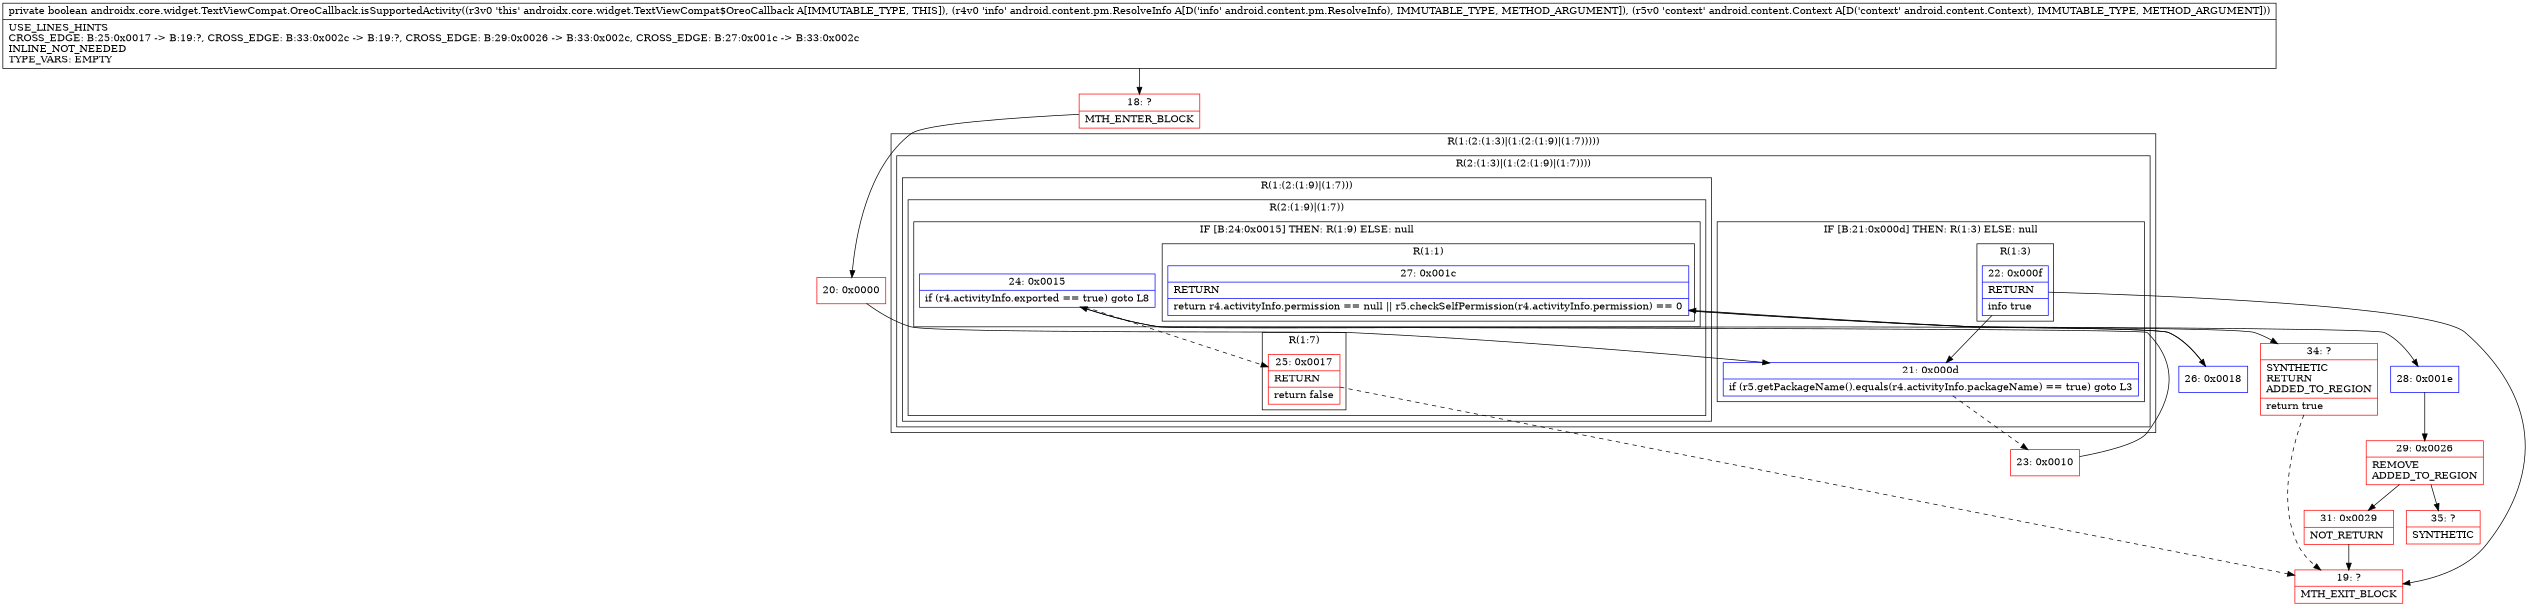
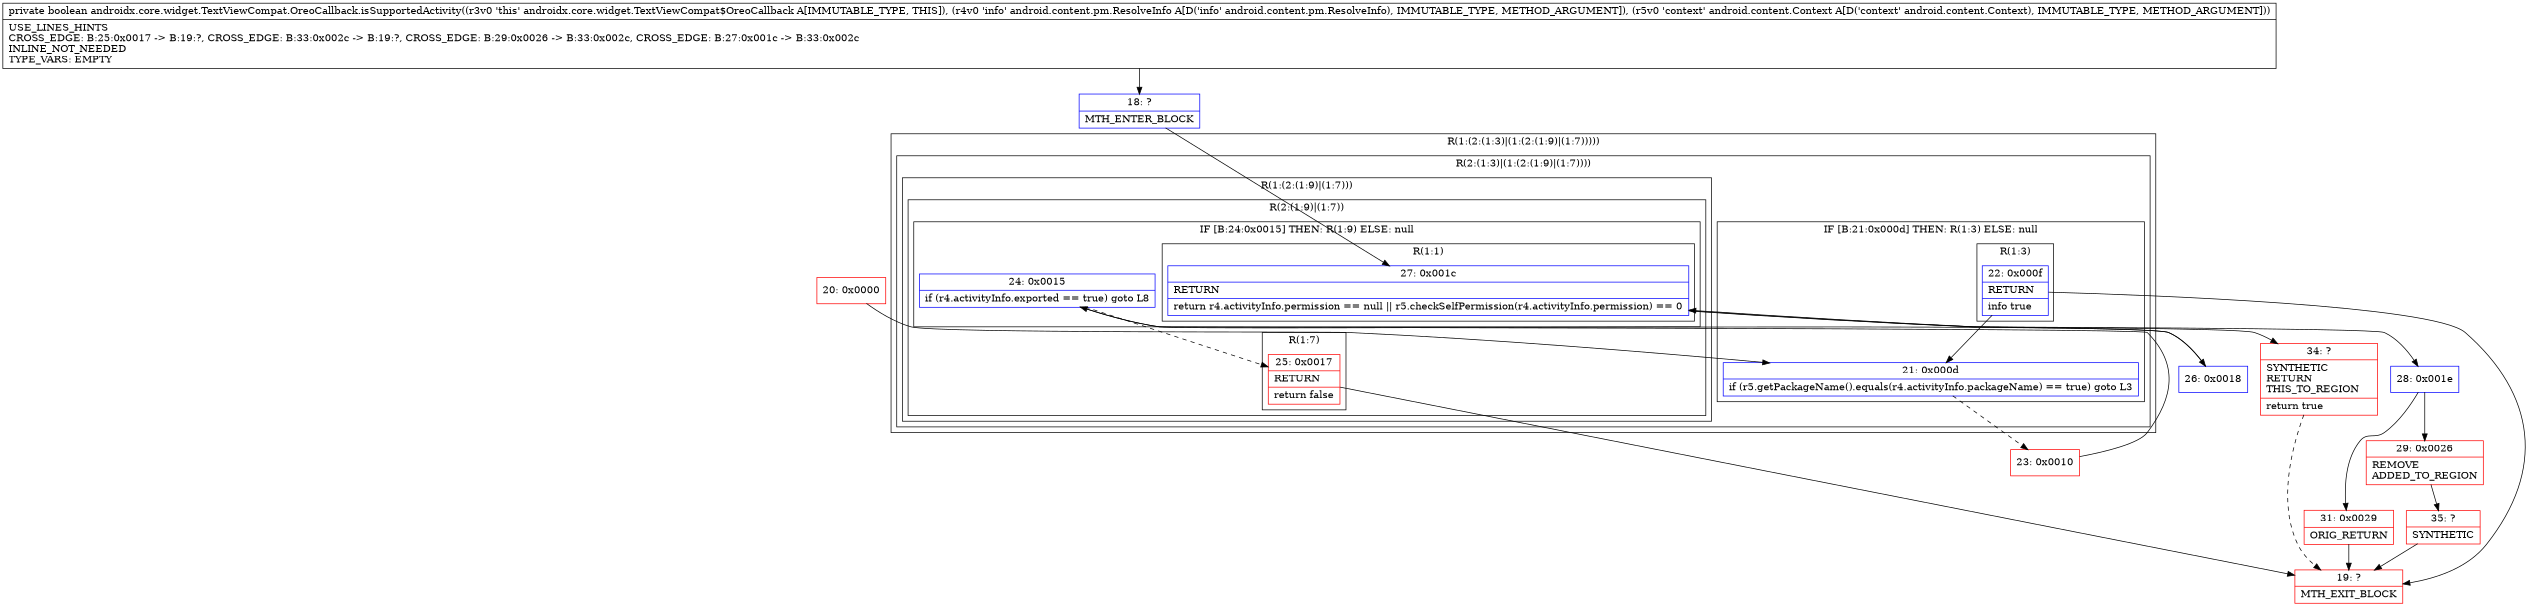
(1139, 111) -> (1139, 111)
(927, 129) -> (1274, 195)
(2319, 389) -> (2313, 389)
(1814, 480) -> (1814, 480)
(2387, 495) -> (2366, 437)
(2347, 535) -> (2349, 535)
none -> (2399, 555)
